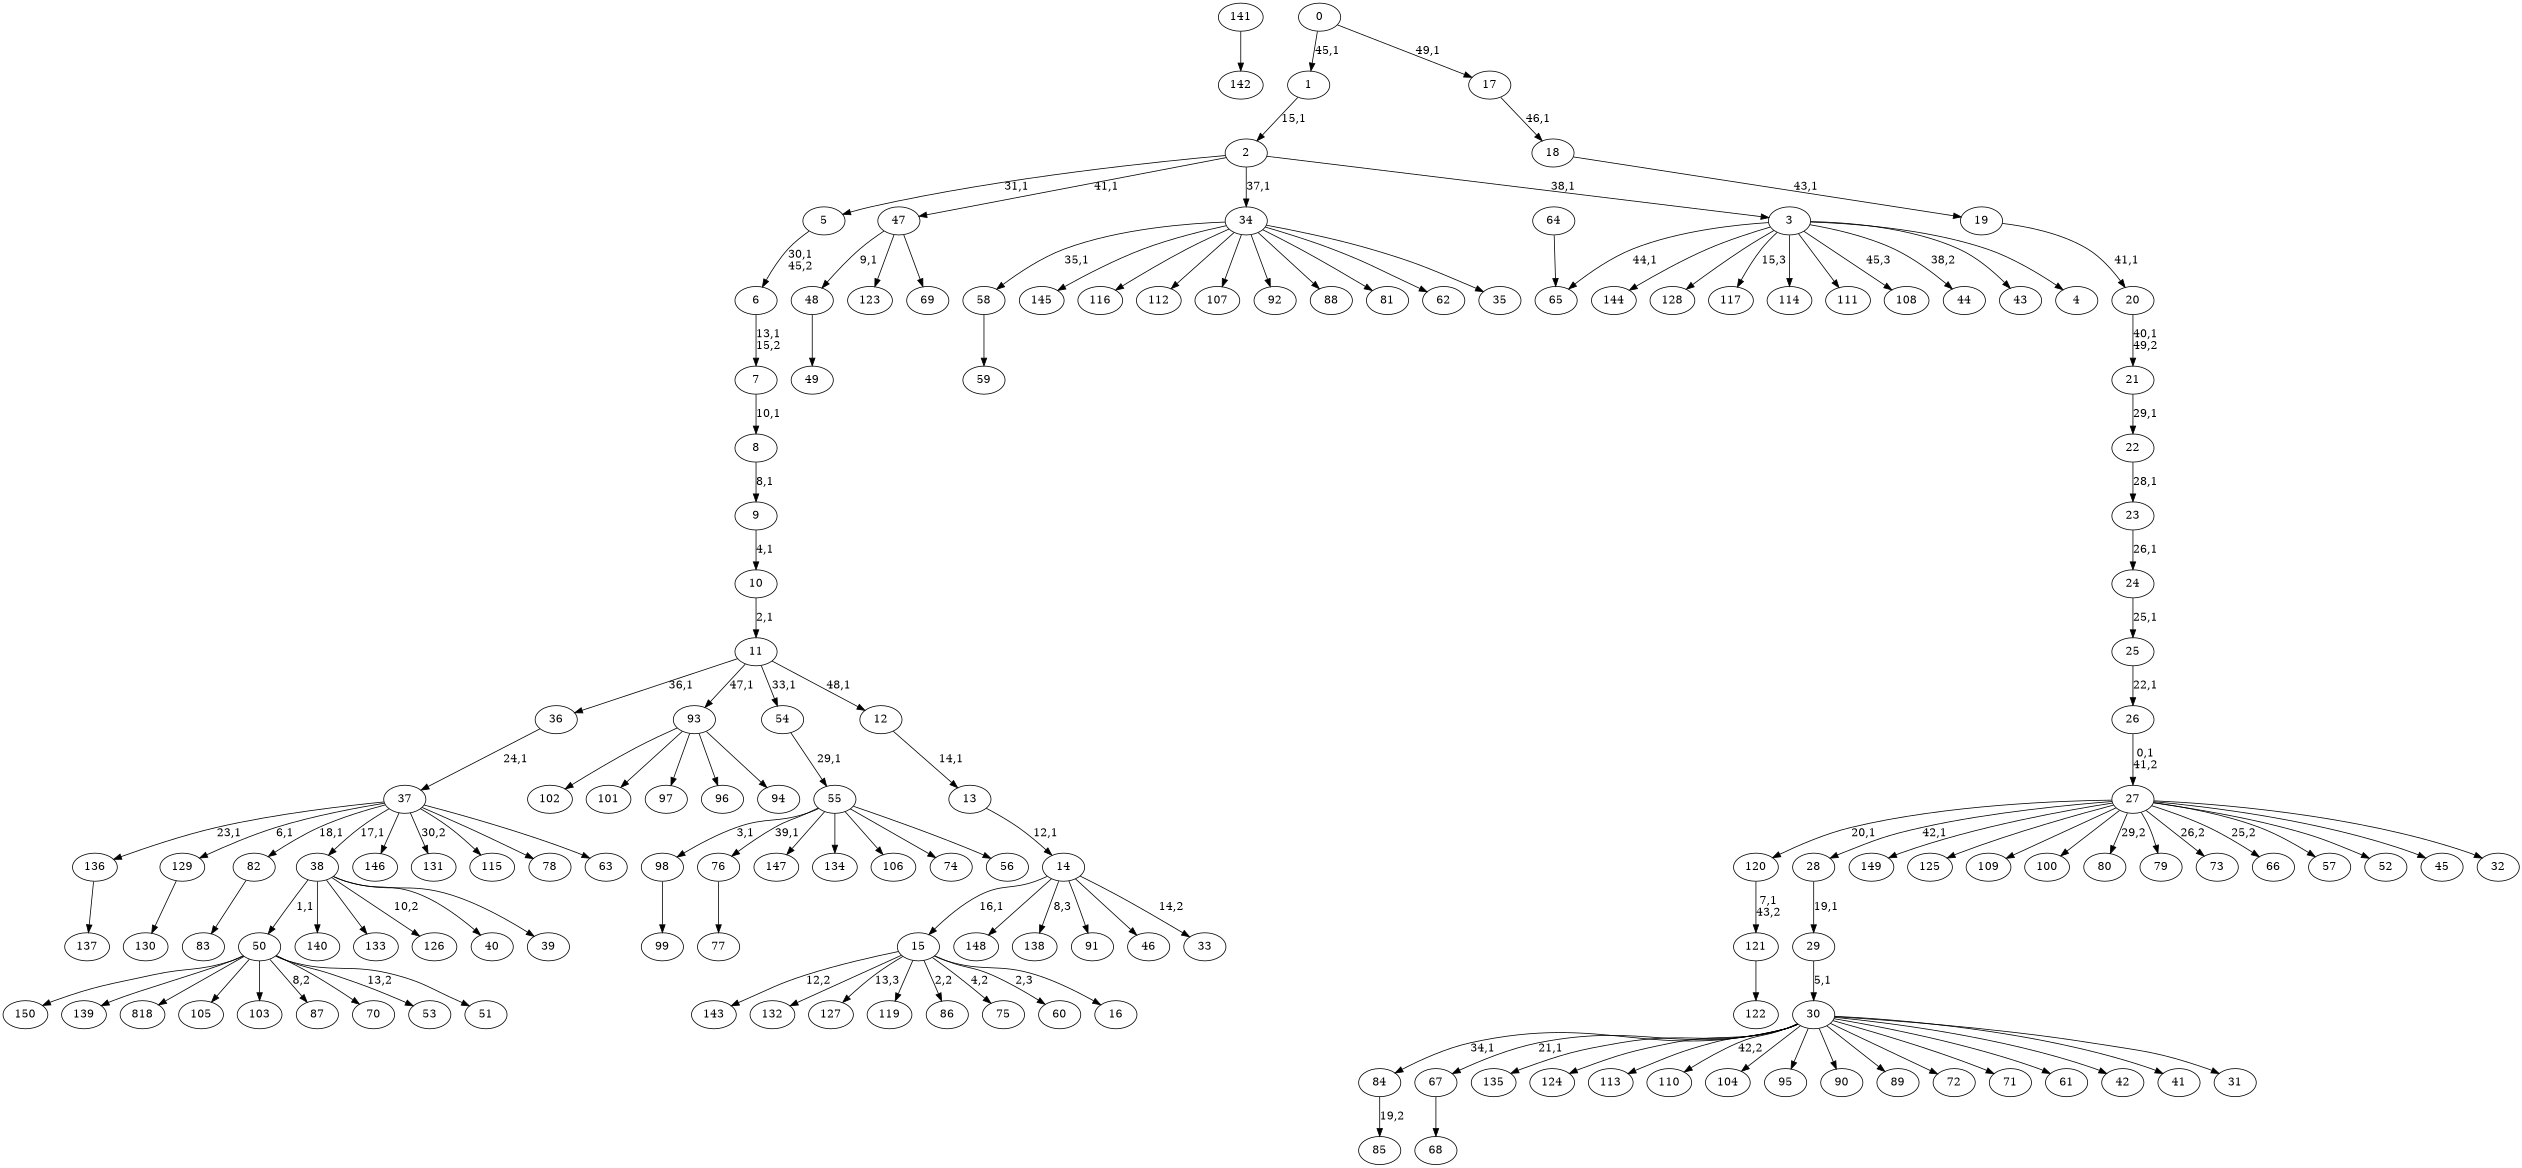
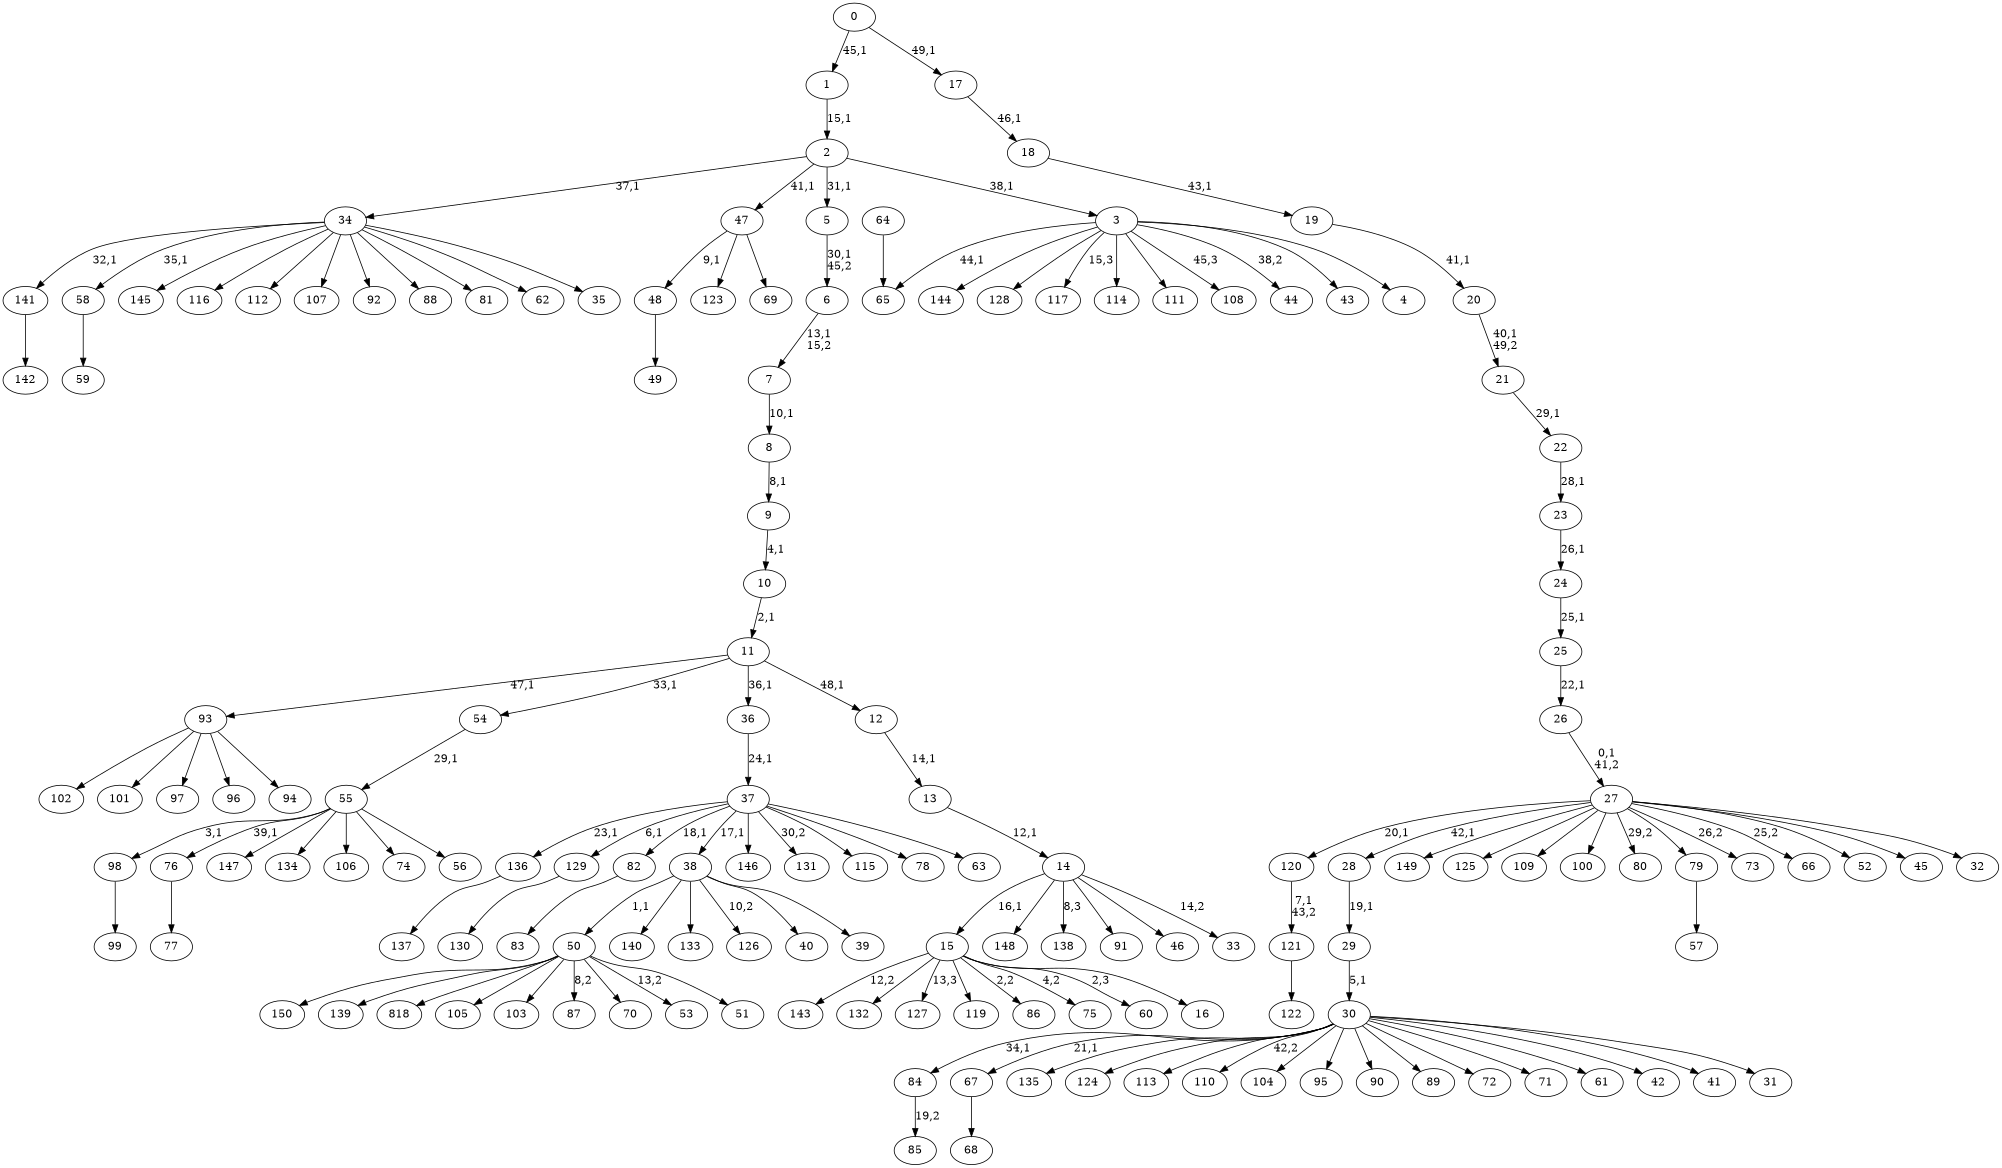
none -> (177, 233)
(2254, 825) -> (1697, 903)
